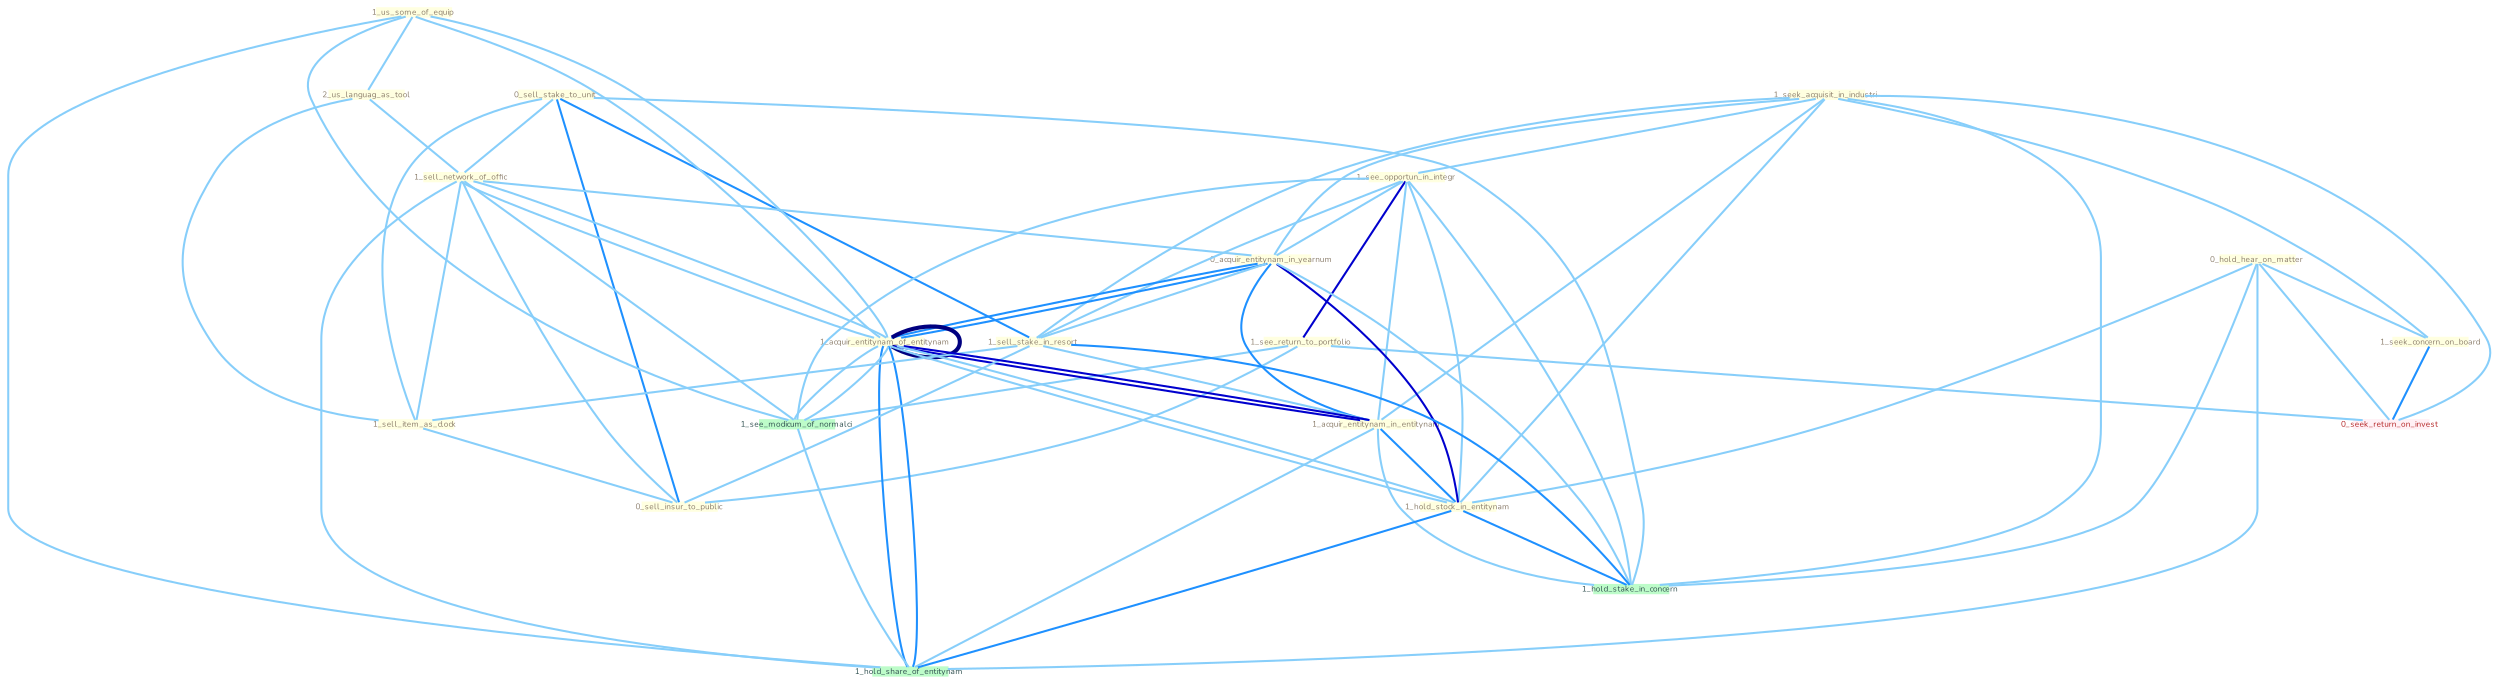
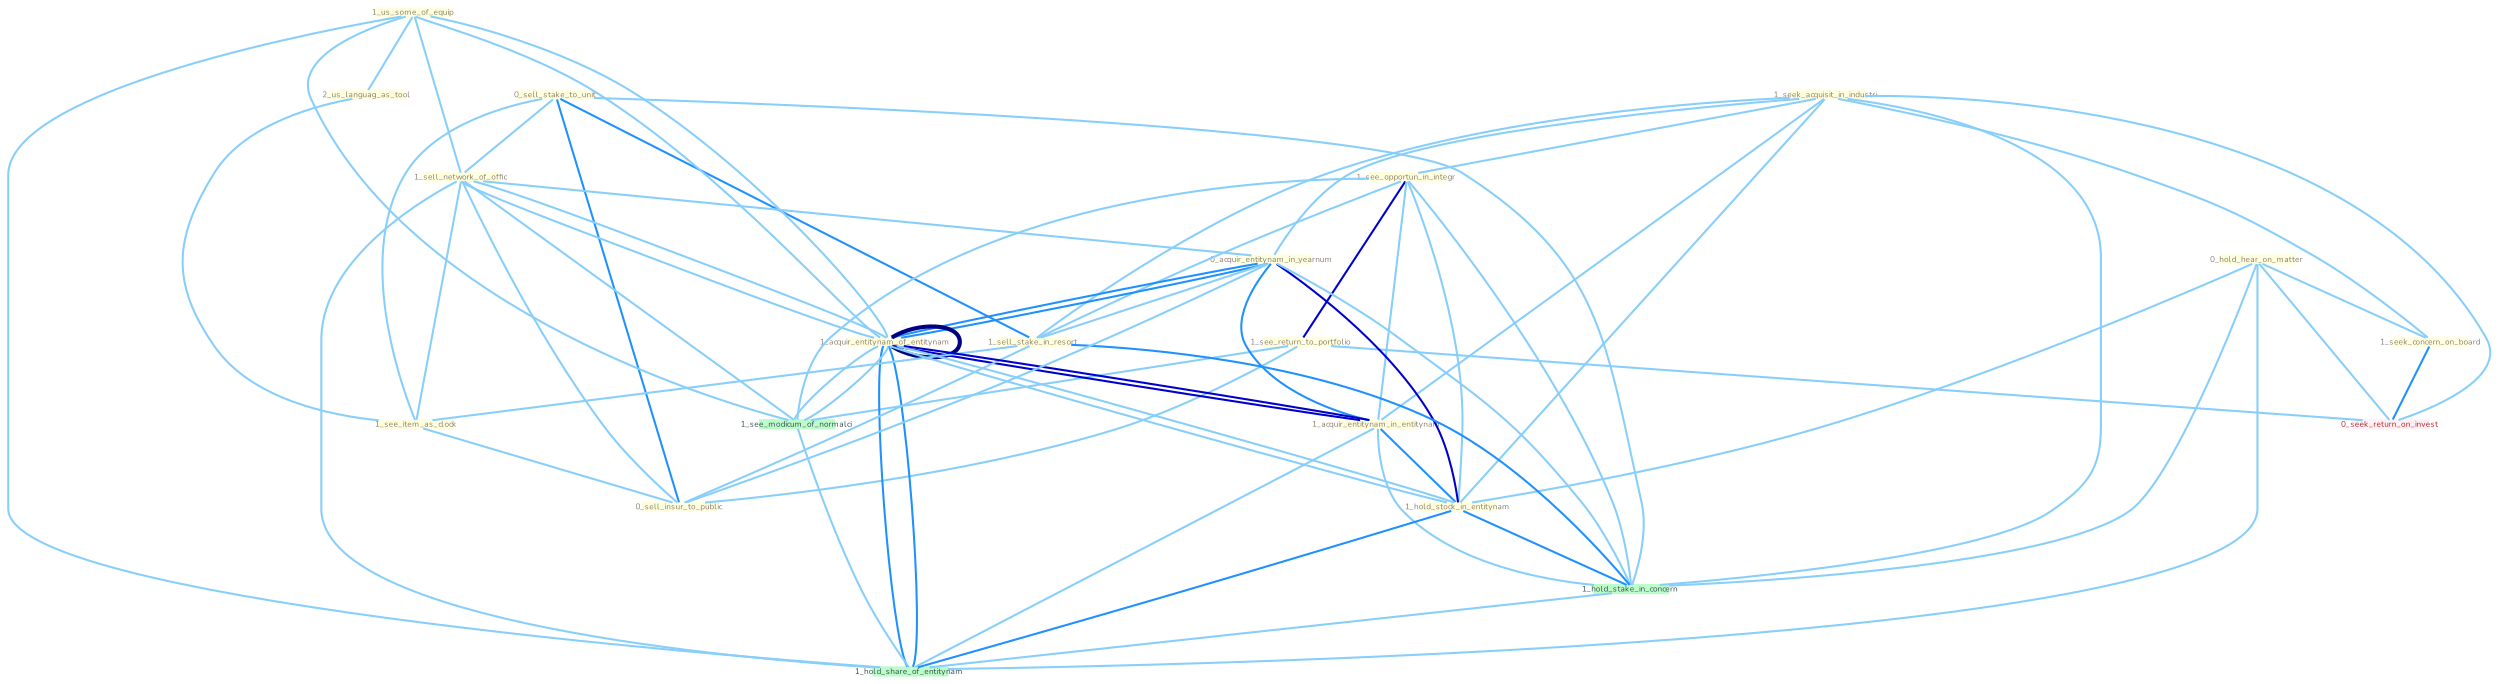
(414, 136) -> (438, 95)
(1337, 220) -> (864, 438)
(1206, 383) -> none
(416, 424) -> (416, 424)
none -> (1271, 630)
